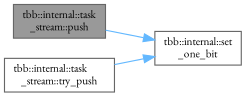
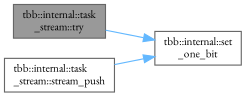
(59, 21) -> (59, 21)
(59, 75) -> (59, 75)
